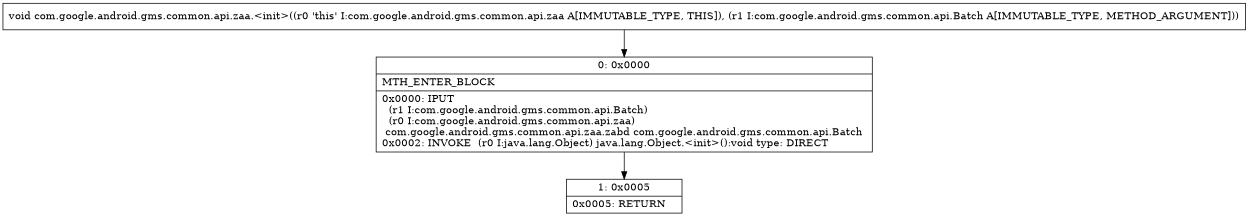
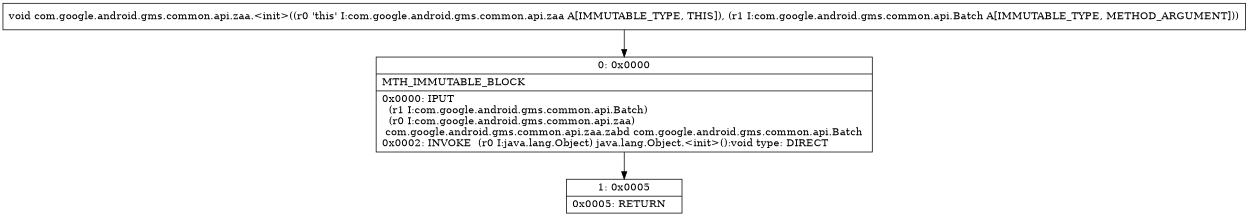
(439, 82) -> (454, 82)
